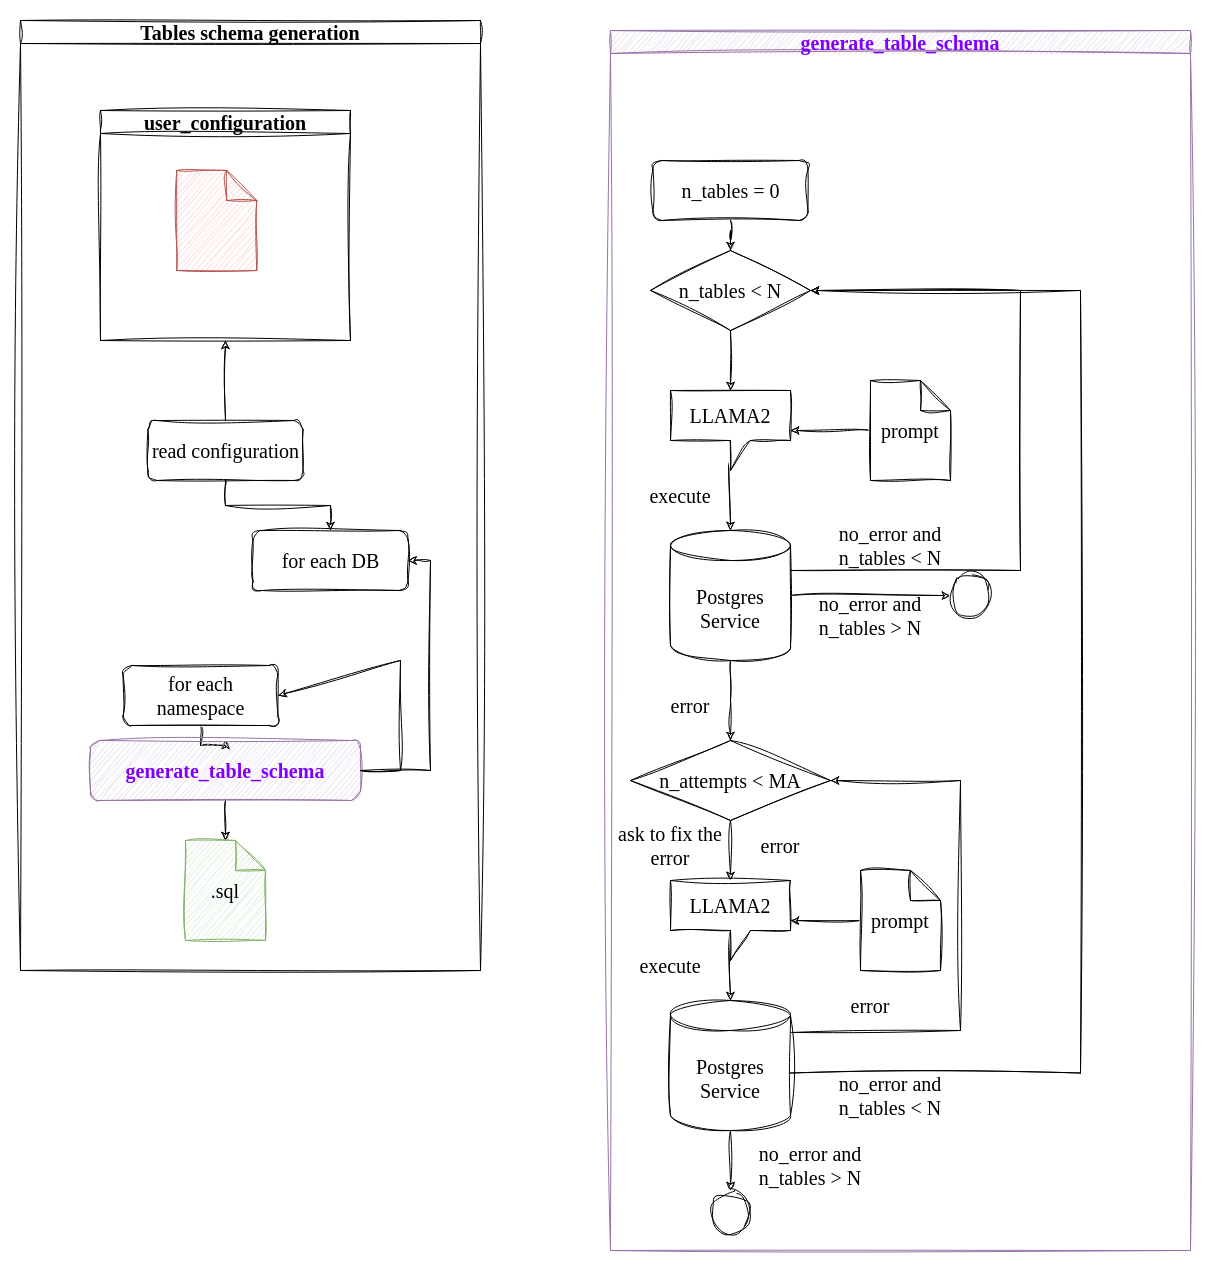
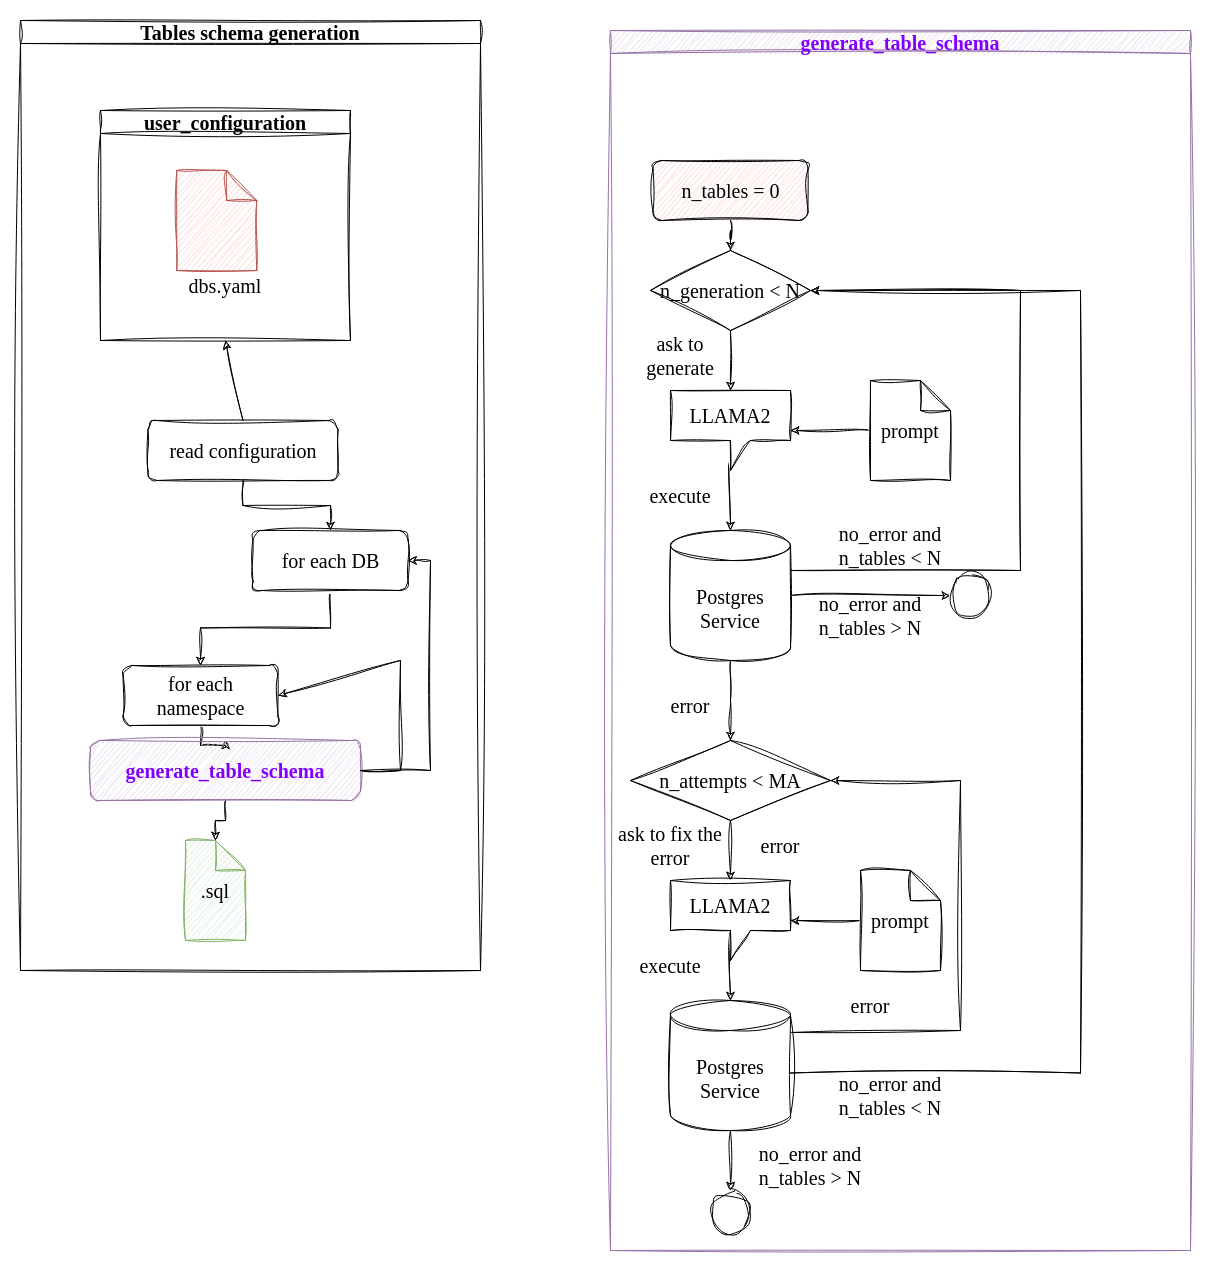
(731, 191) -> (731, 191)
none -> (226, 286)
(731, 291) -> (731, 291)
none -> (681, 356)
(226, 451) -> (243, 451)
none -> (269, 628)
(226, 891) -> (216, 891)
